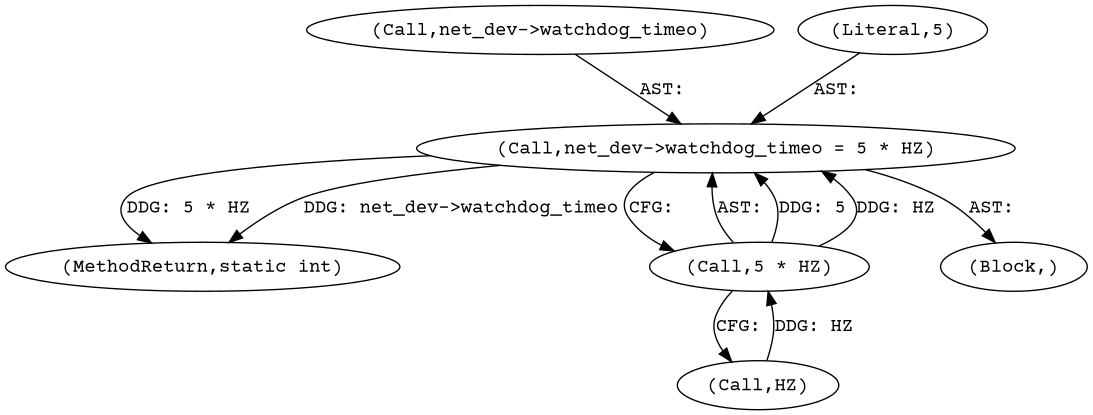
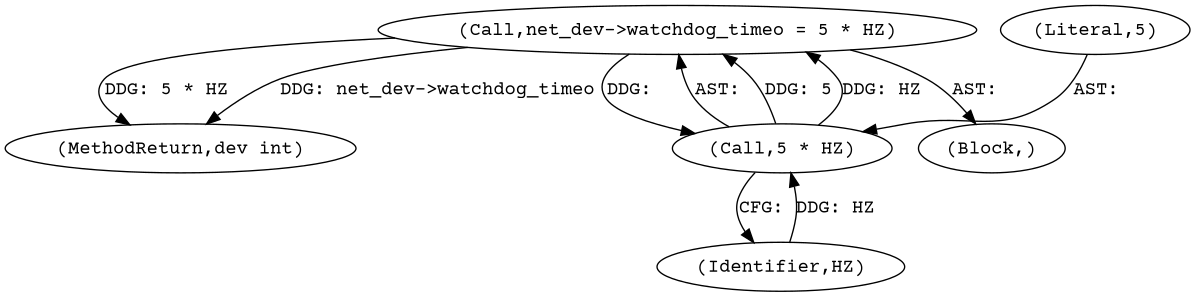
(540, 30) -> none
(811, 85) -> (996, 121)
(657, 208) -> (635, 89)
(203, 267) -> (181, 148)
(758, 385) -> (781, 267)
